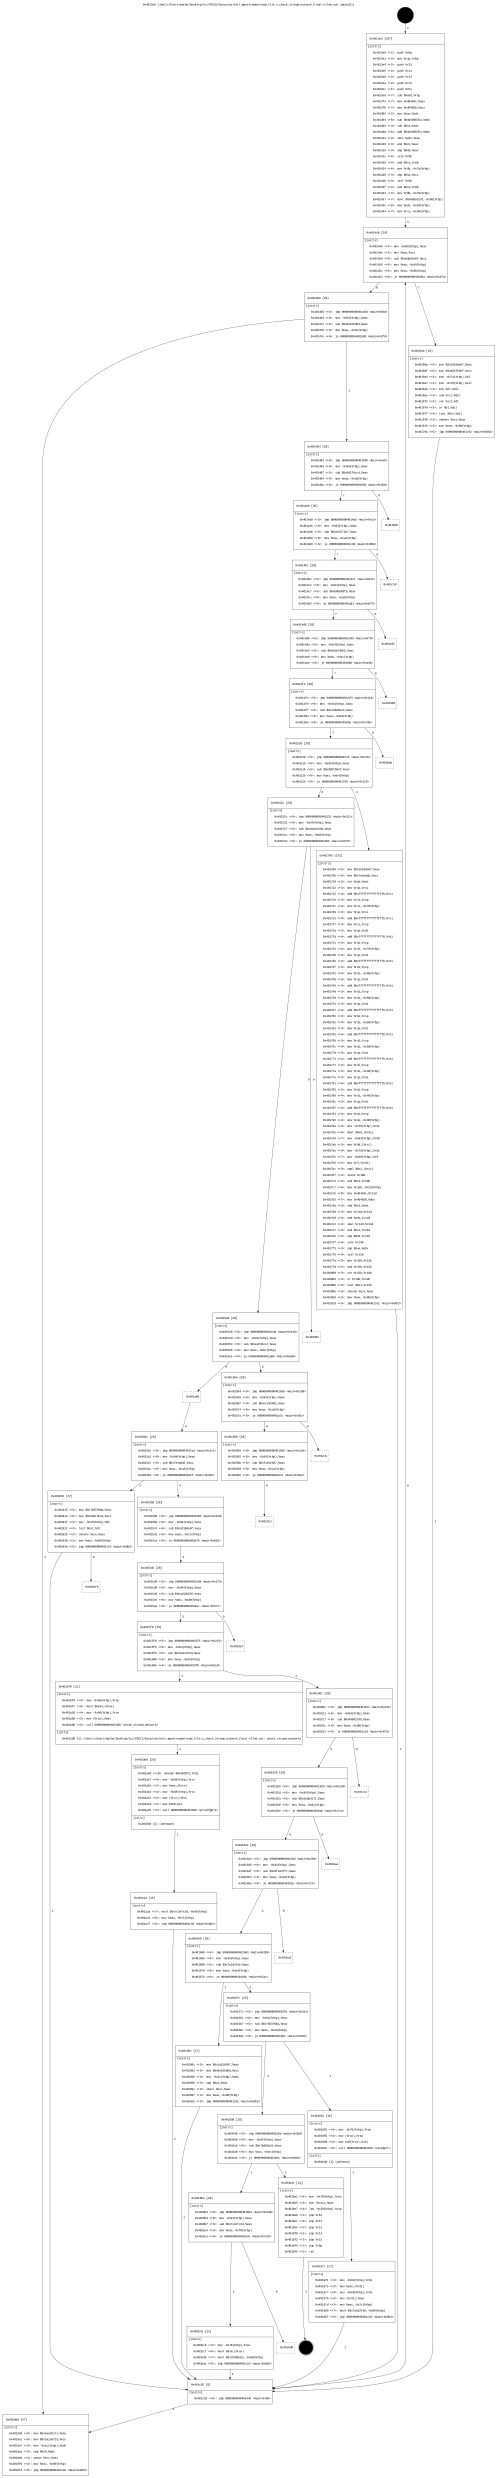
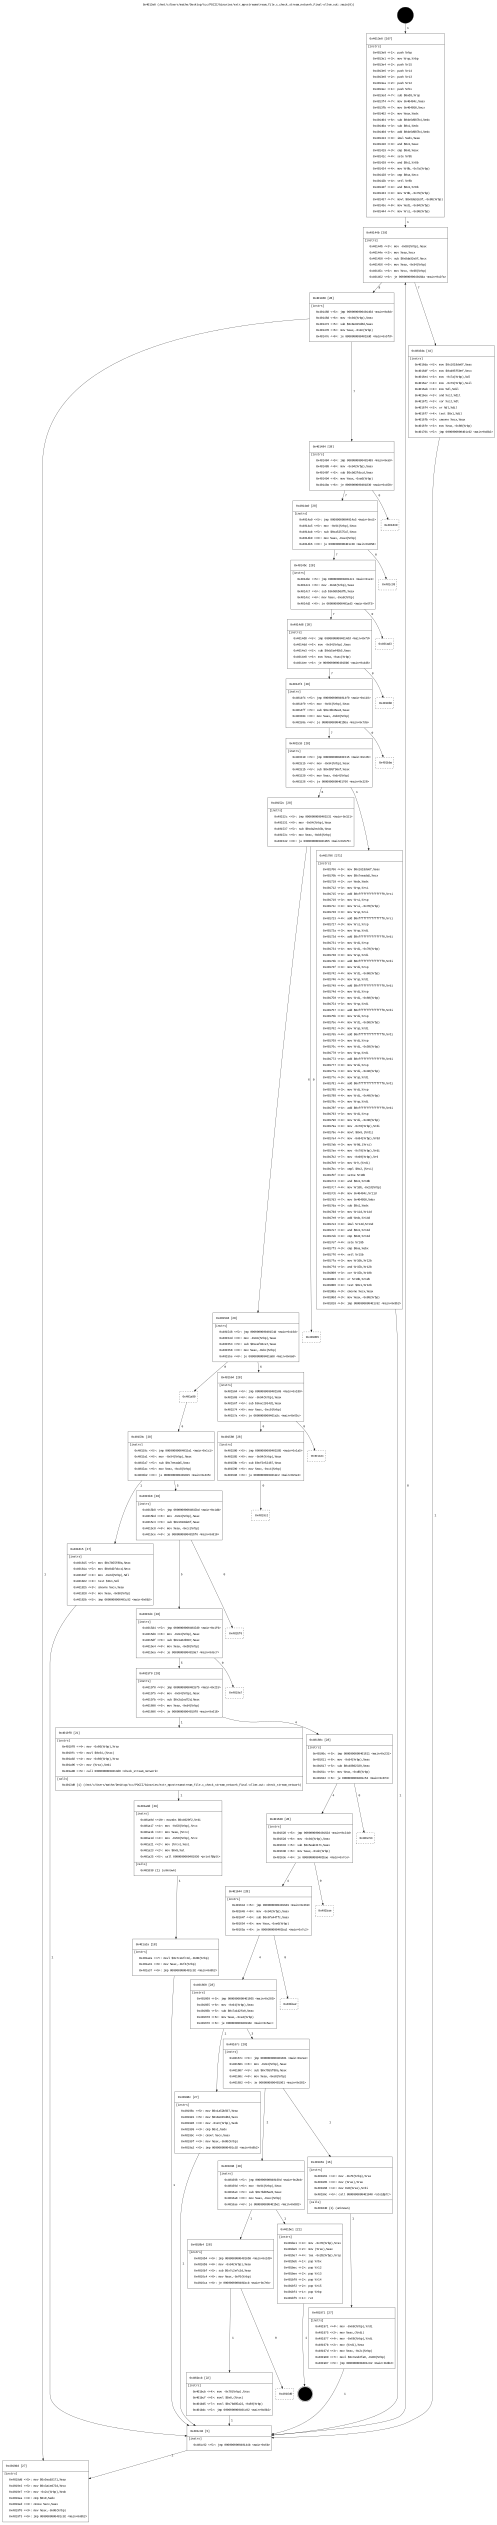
(91, 1566) -> (212, 1583)
